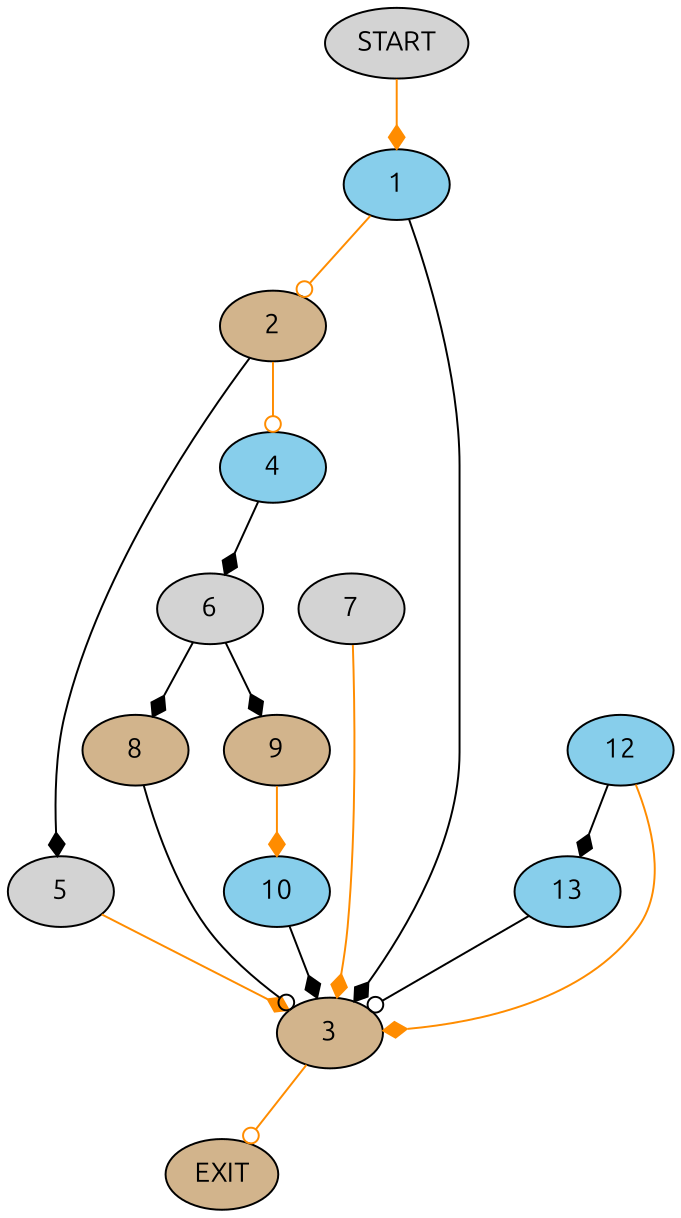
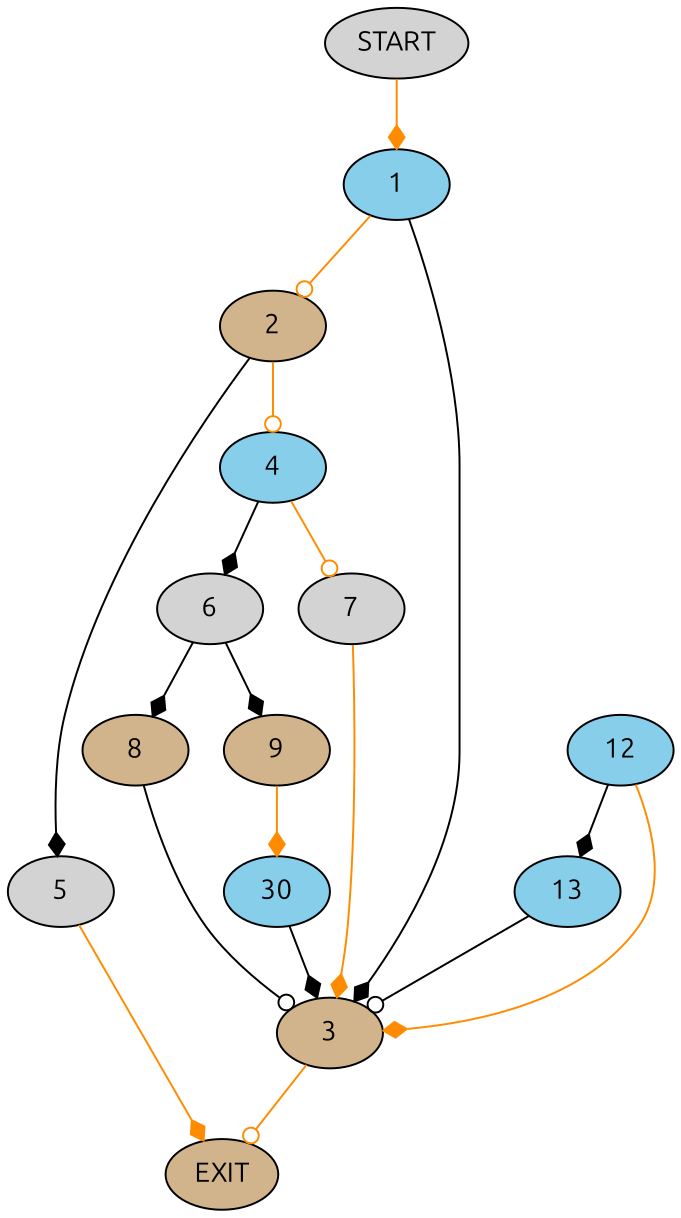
none -> (308, 531)
(277, 892) -> (277, 892)
(185, 957) -> (135, 1022)
